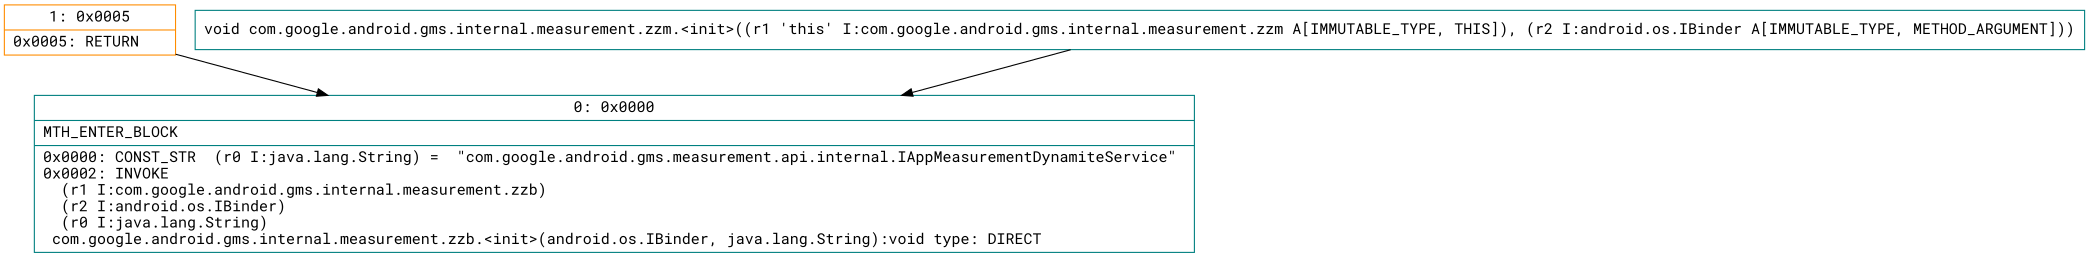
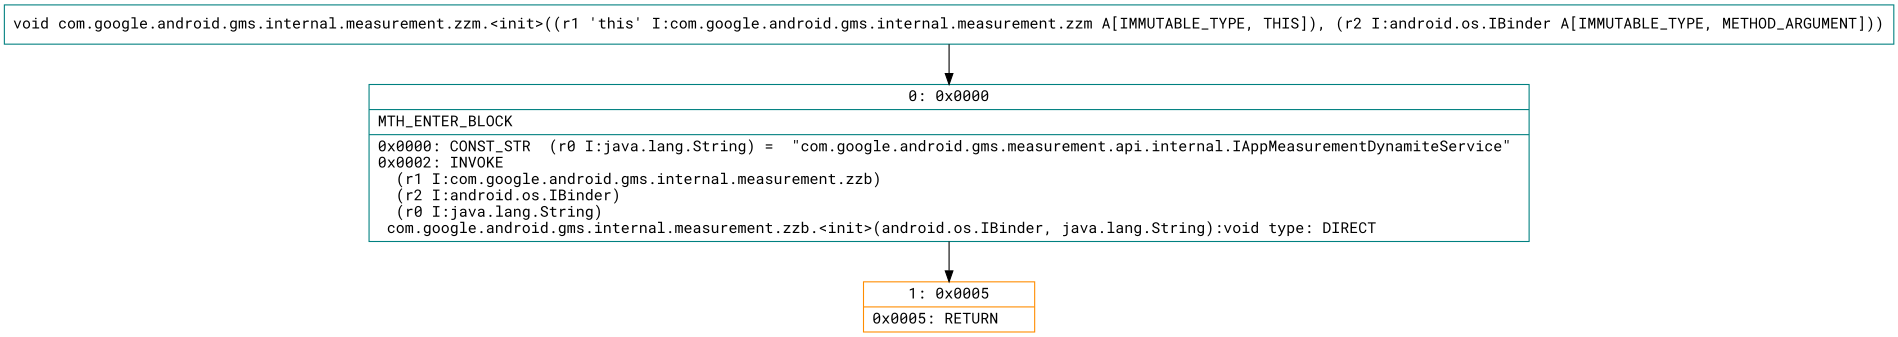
(246, 73) -> (949, 256)
